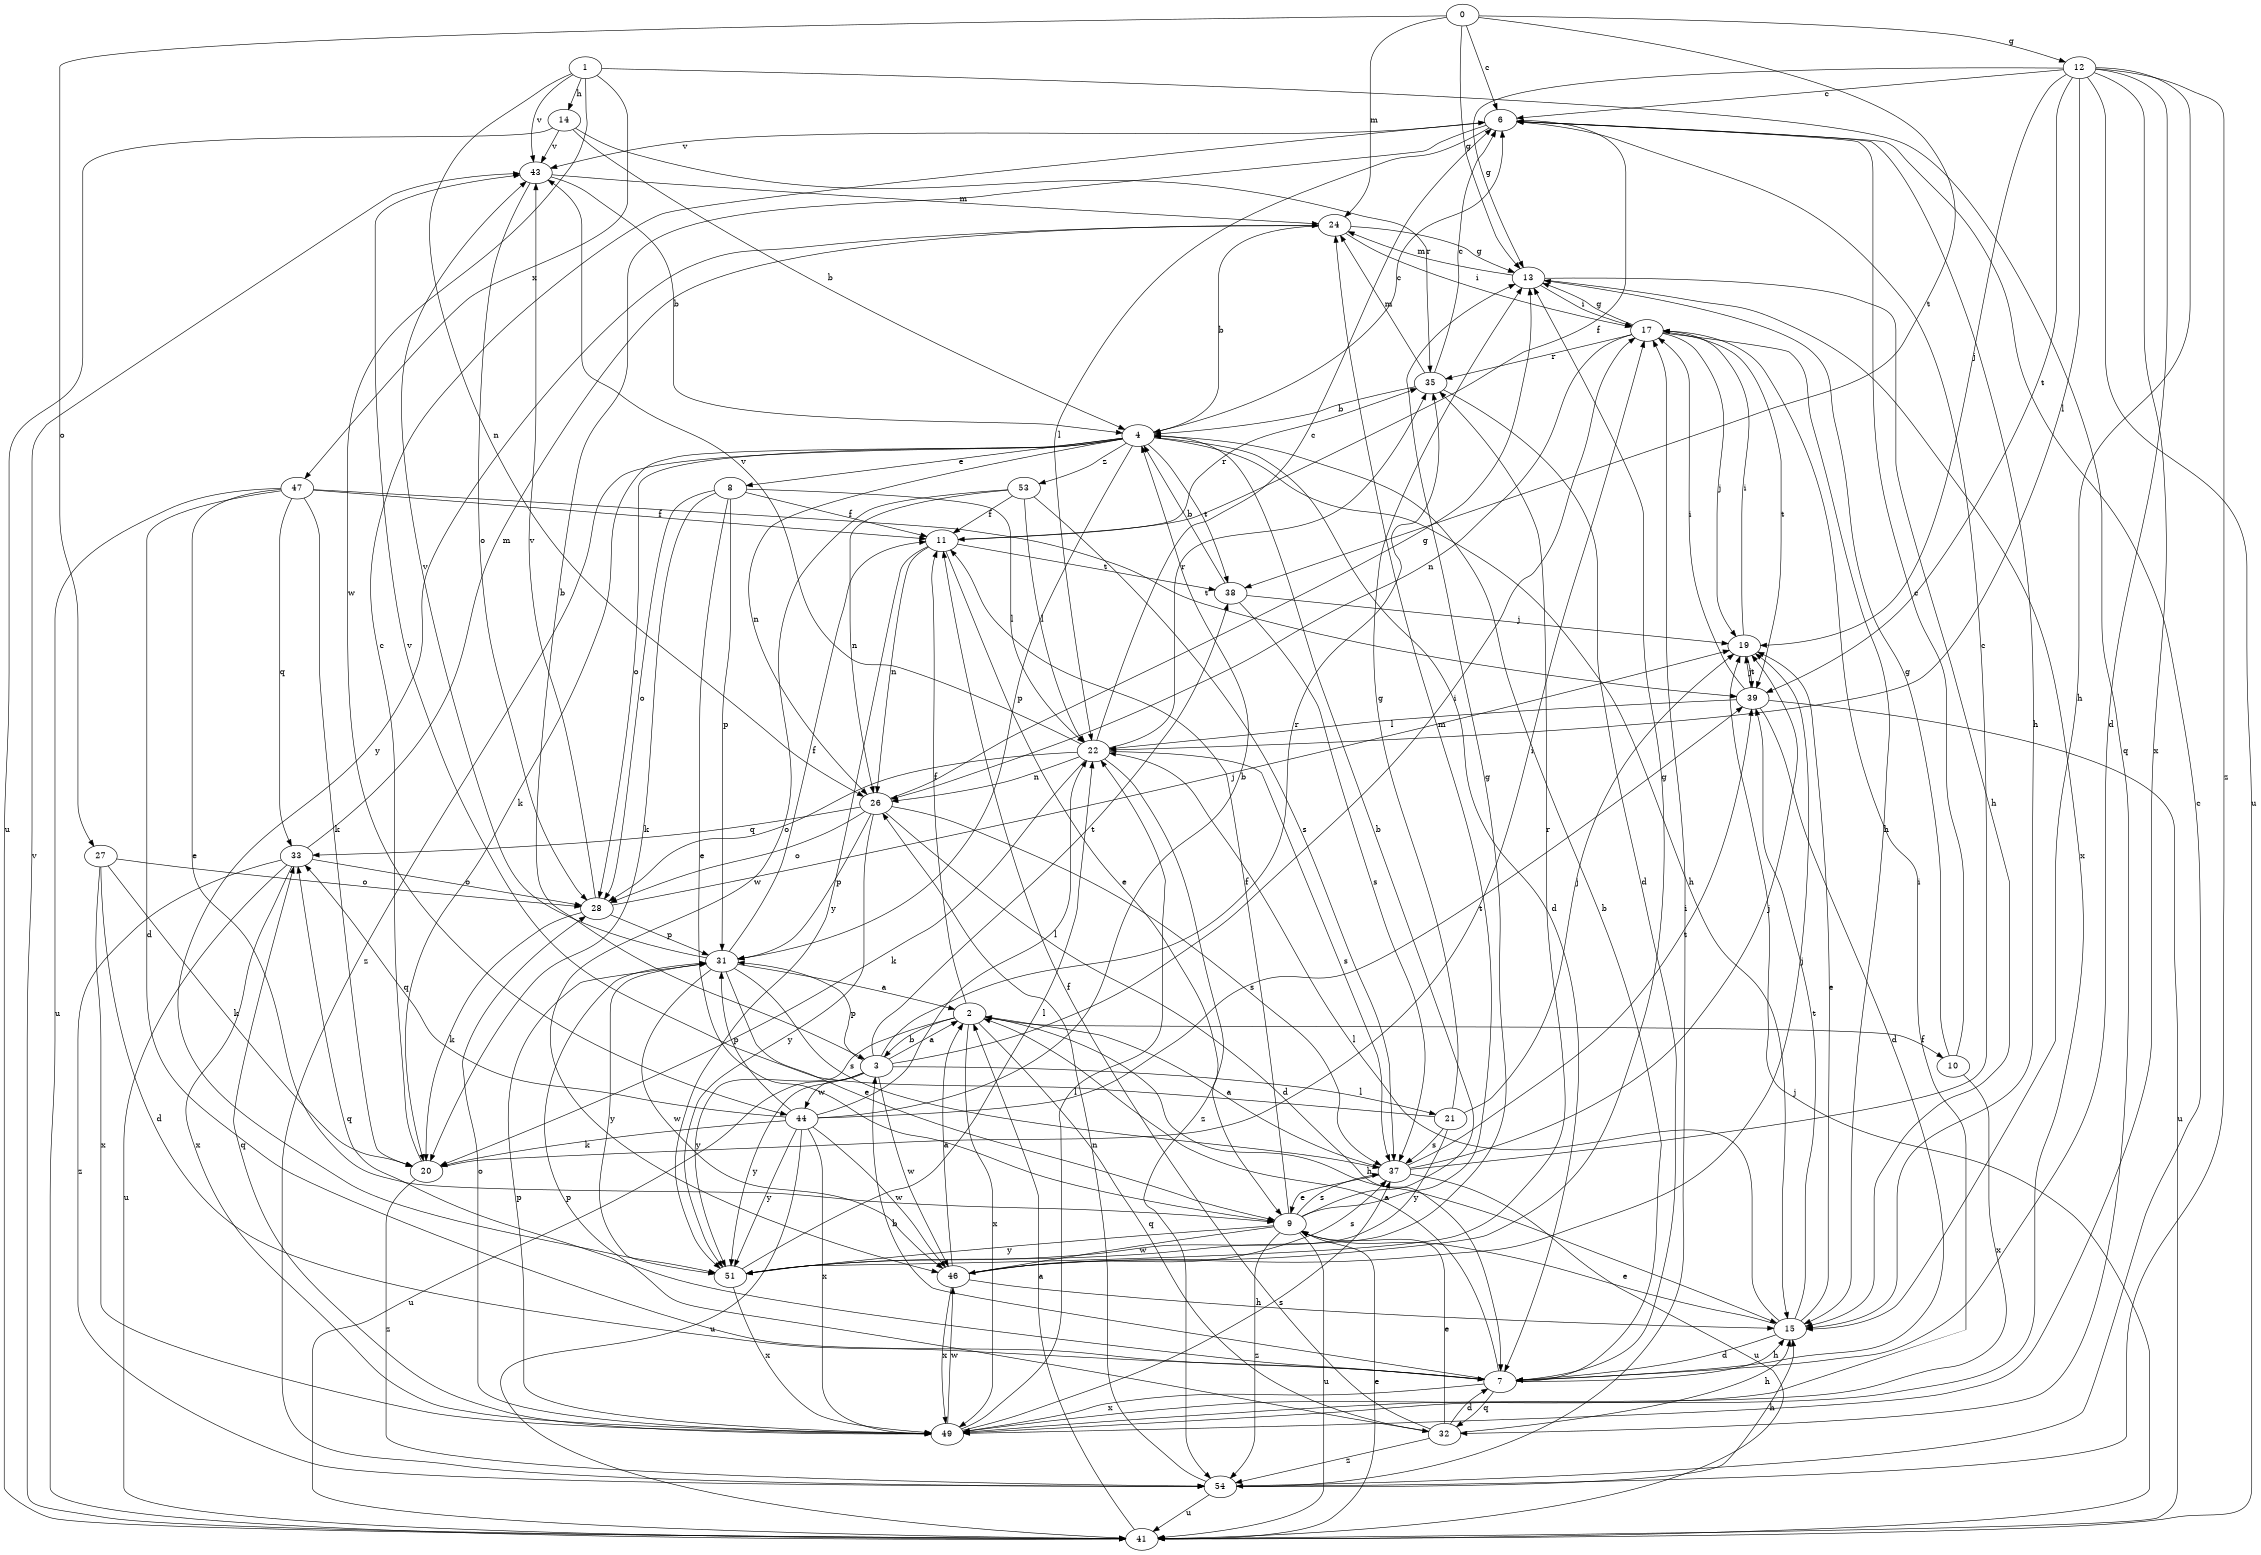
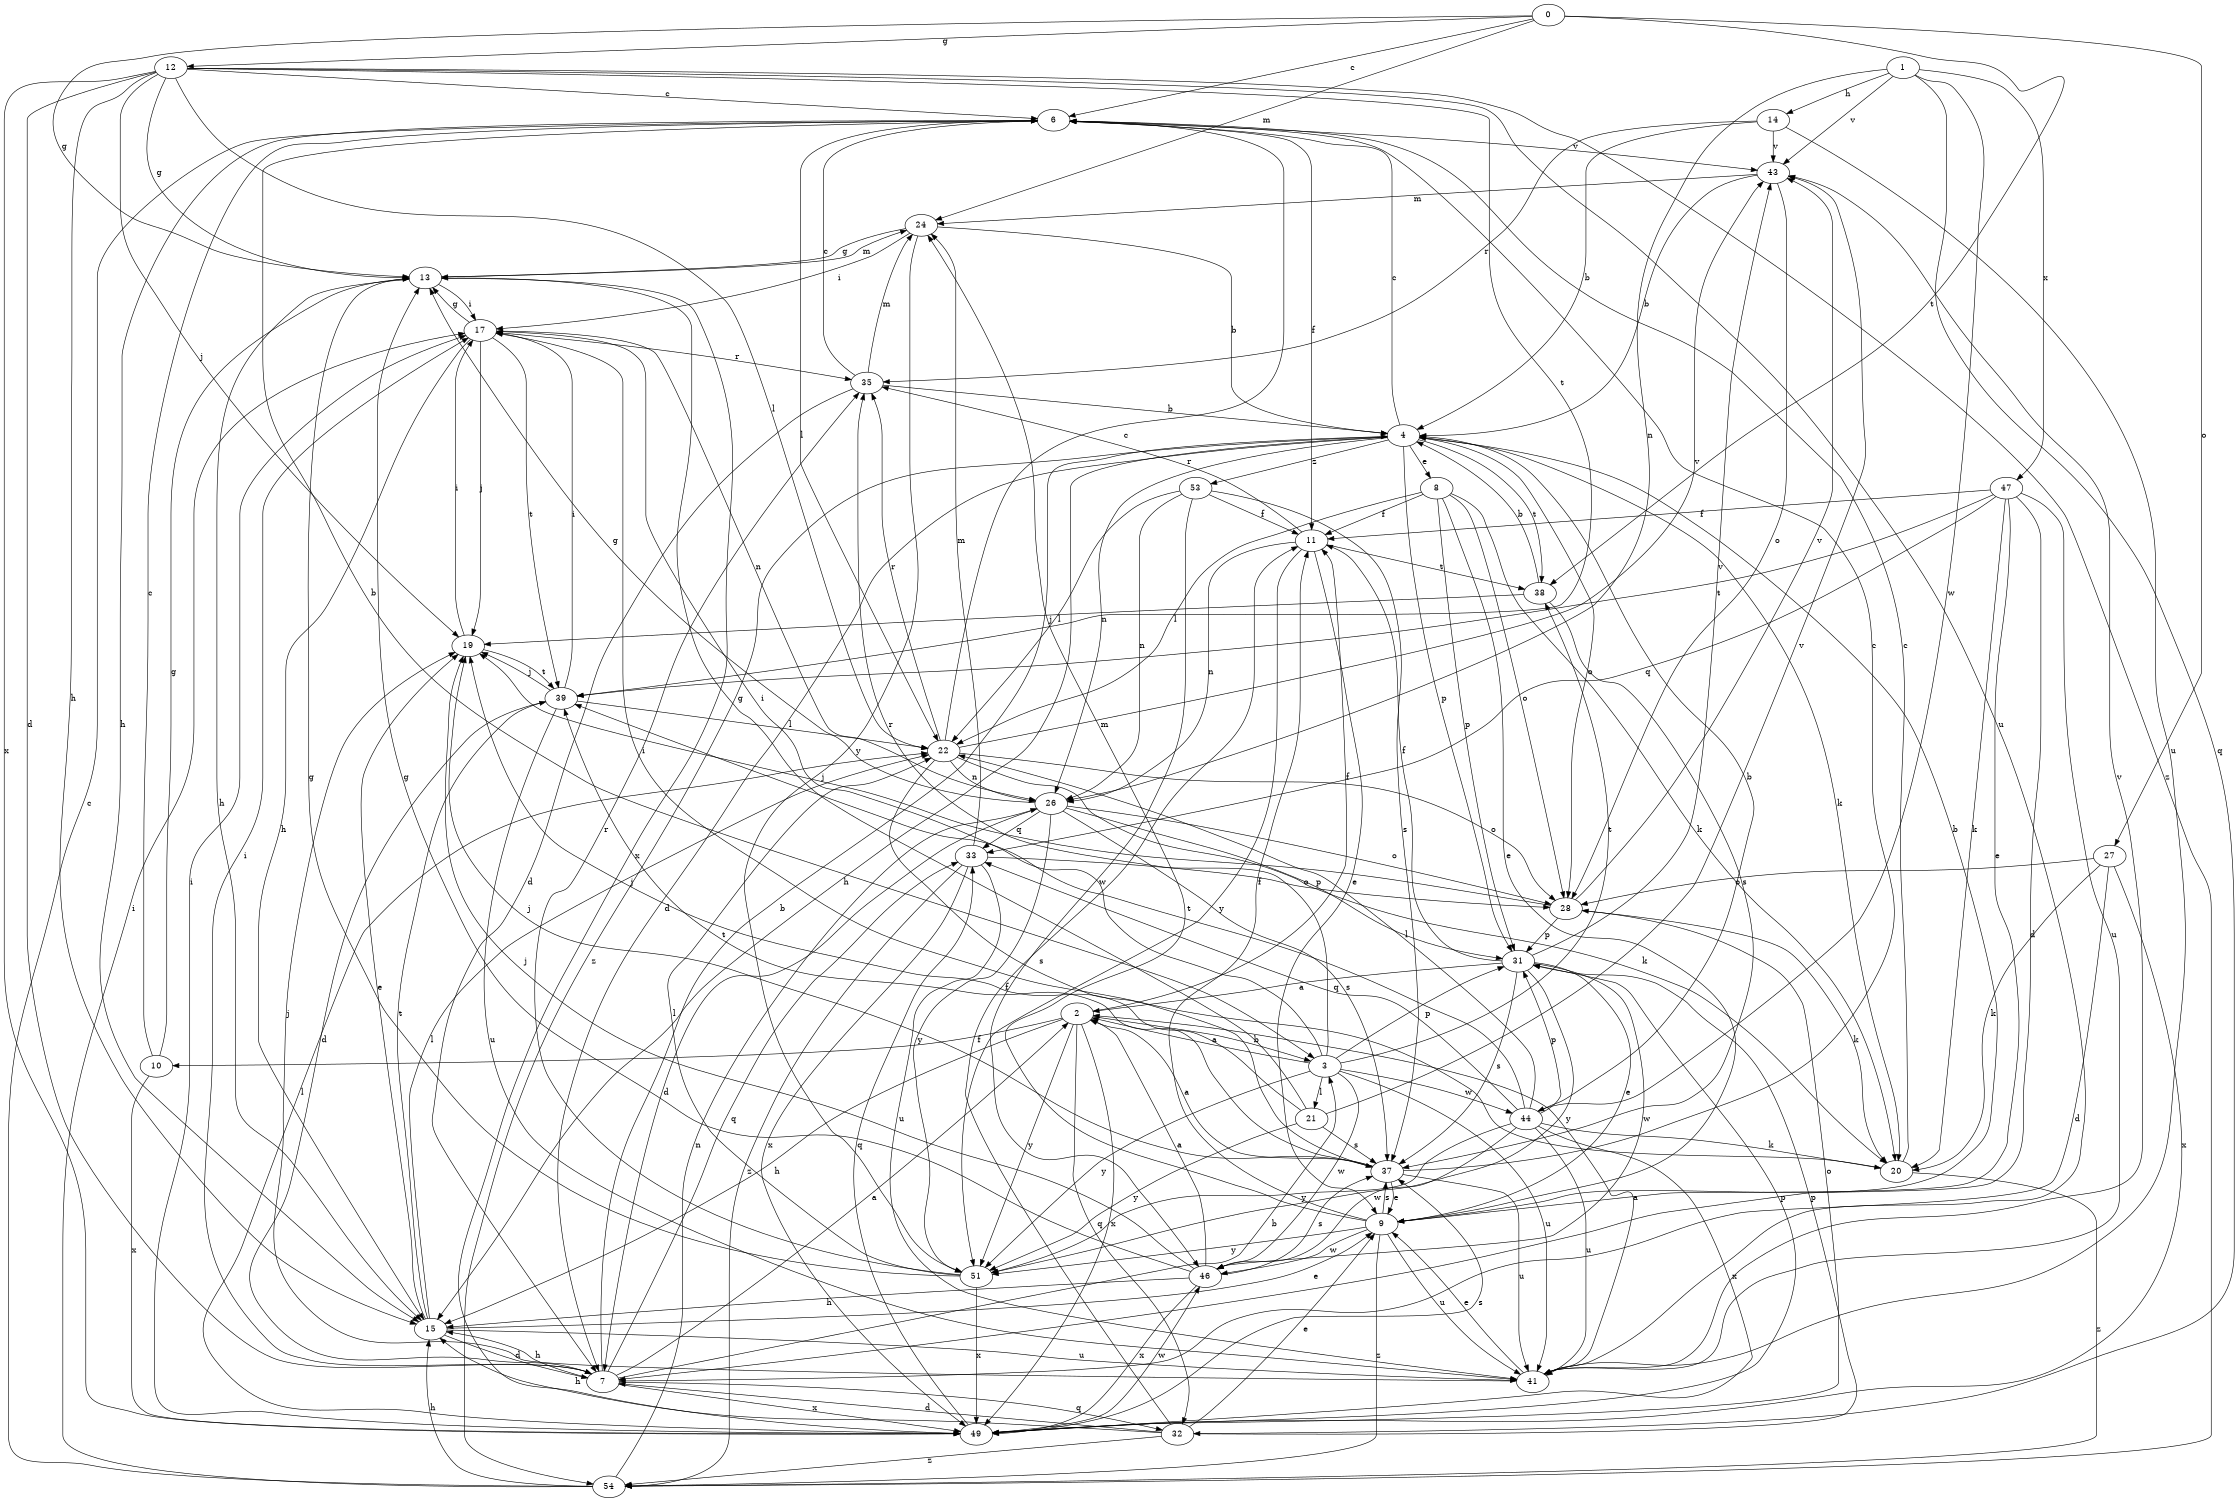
none -> (213, 961)
(1195, 1116) -> none
(1184, 1511) -> (952, 1349)
